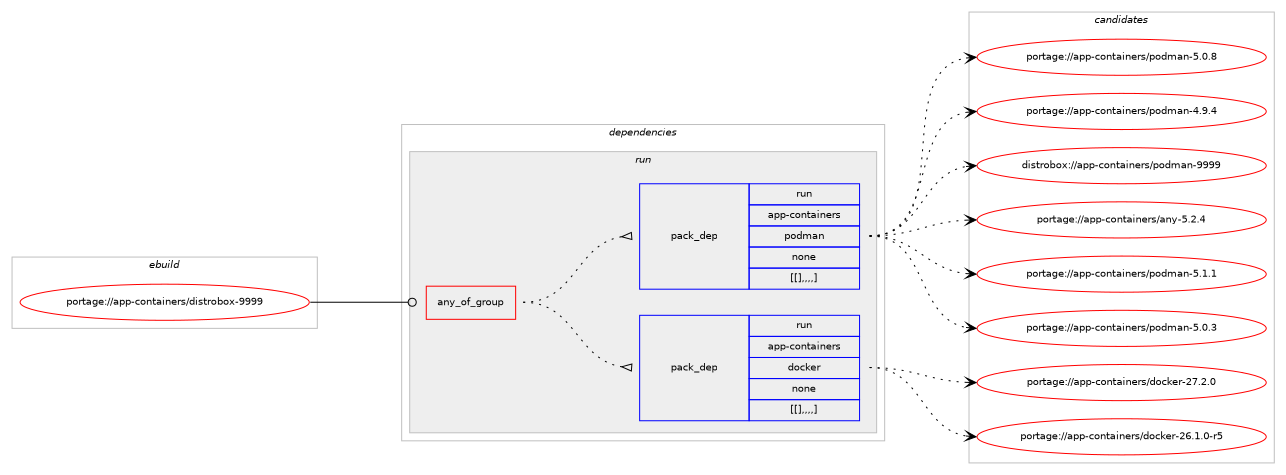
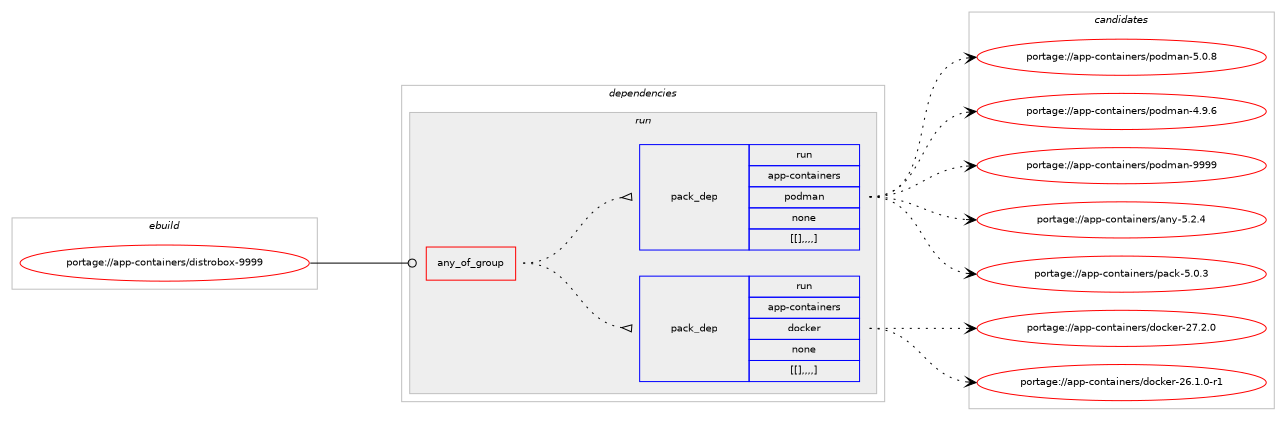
(1122, 111) -> (1122, 111)
(1122, 166) -> (1122, 166)
(1122, 274) -> none
(1122, 328) -> (1122, 274)
(1122, 437) -> (1122, 383)
